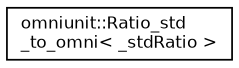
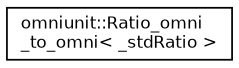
(120, 34) -> (120, 34)
